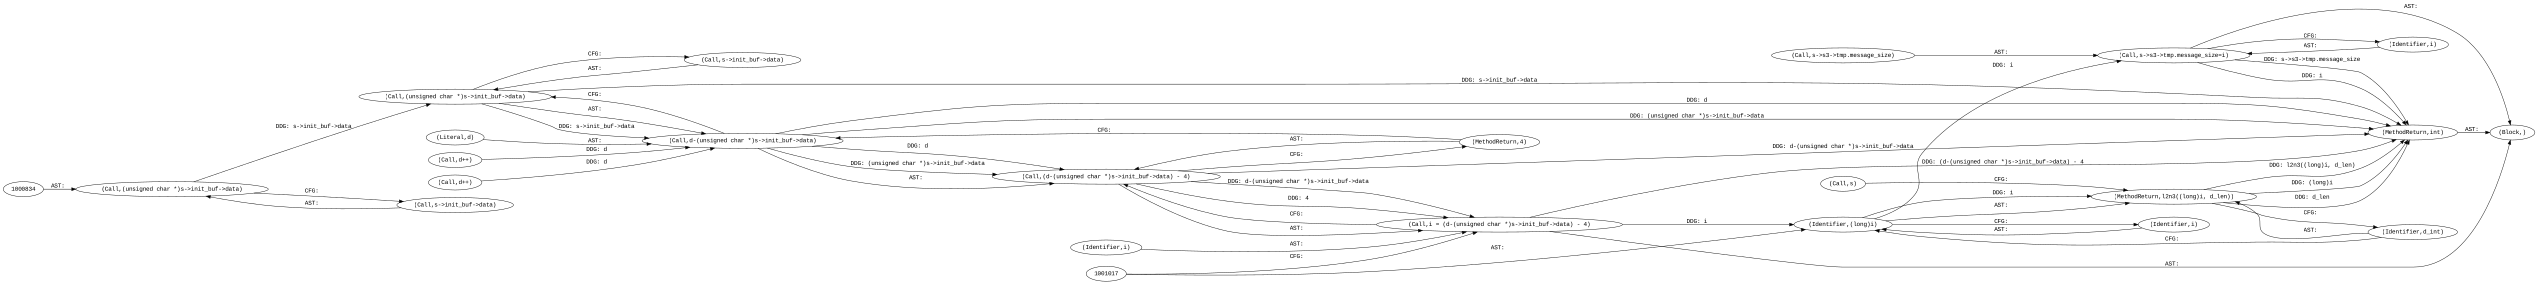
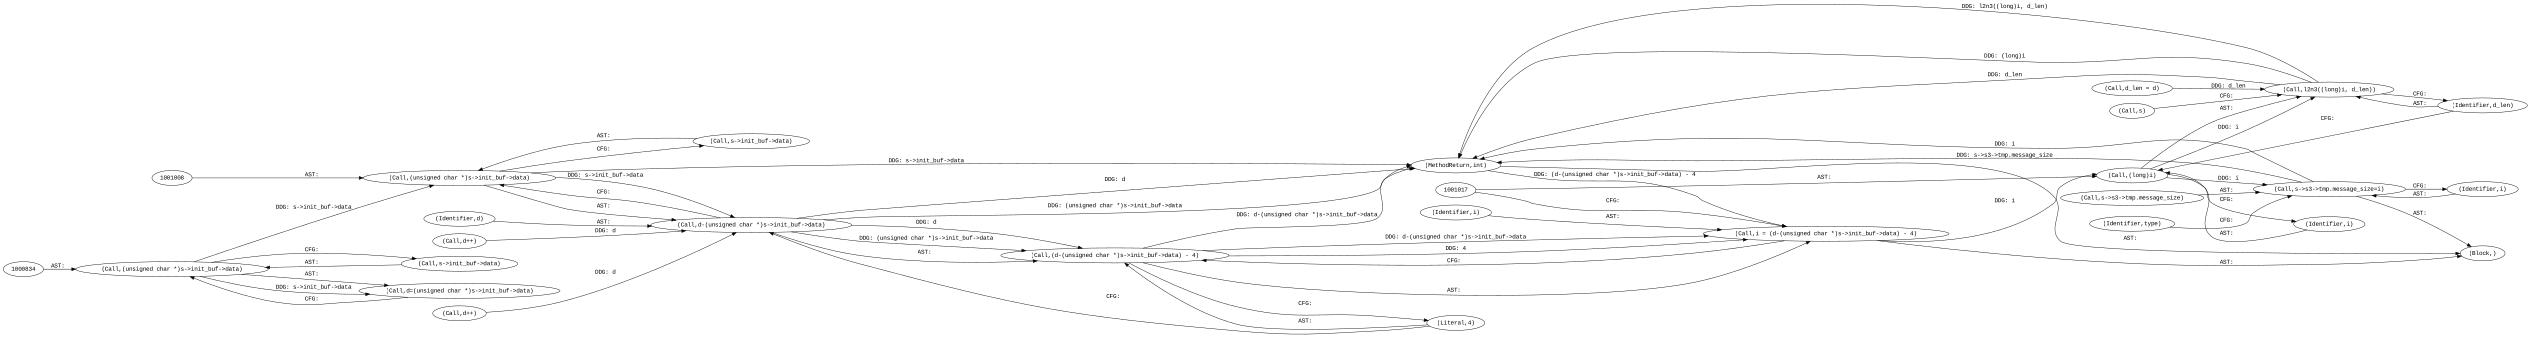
none -> (2132, 88)
(455, 138) -> (460, 219)
(1499, 142) -> (1456, 323)
(1960, 166) -> (1638, 182)
none -> (172, 178)
(2174, 197) -> (2329, 90)
none -> (2132, 224)
(1843, 225) -> (2132, 175)
(2413, 232) -> (2483, 105)
none -> (460, 291)
